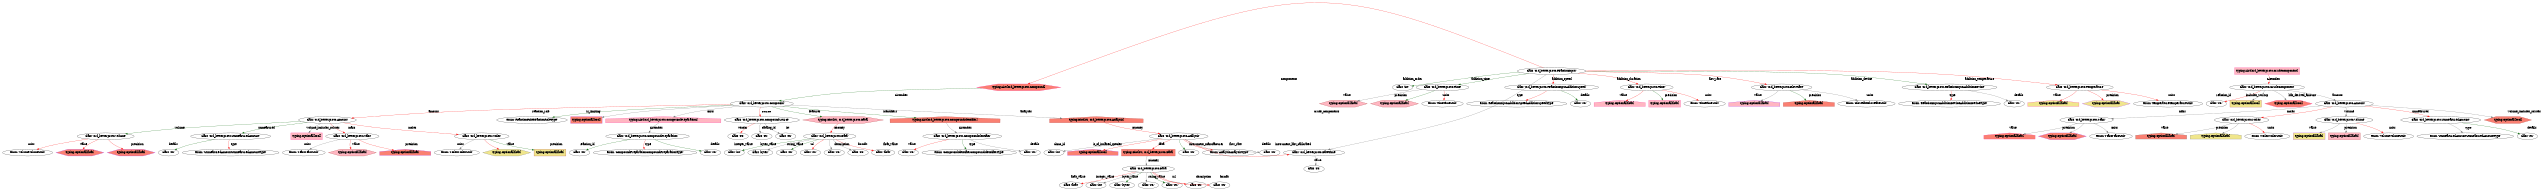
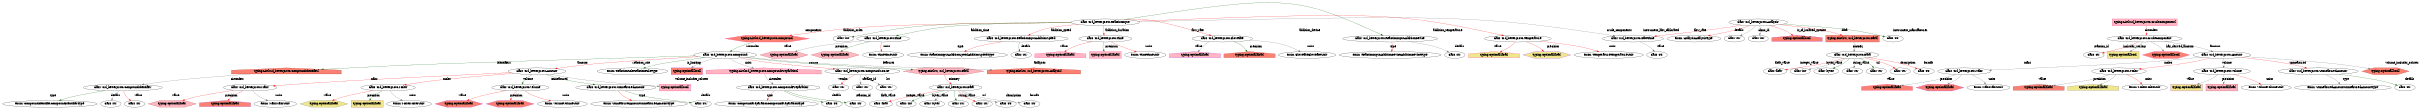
(1131, 129) -> none
